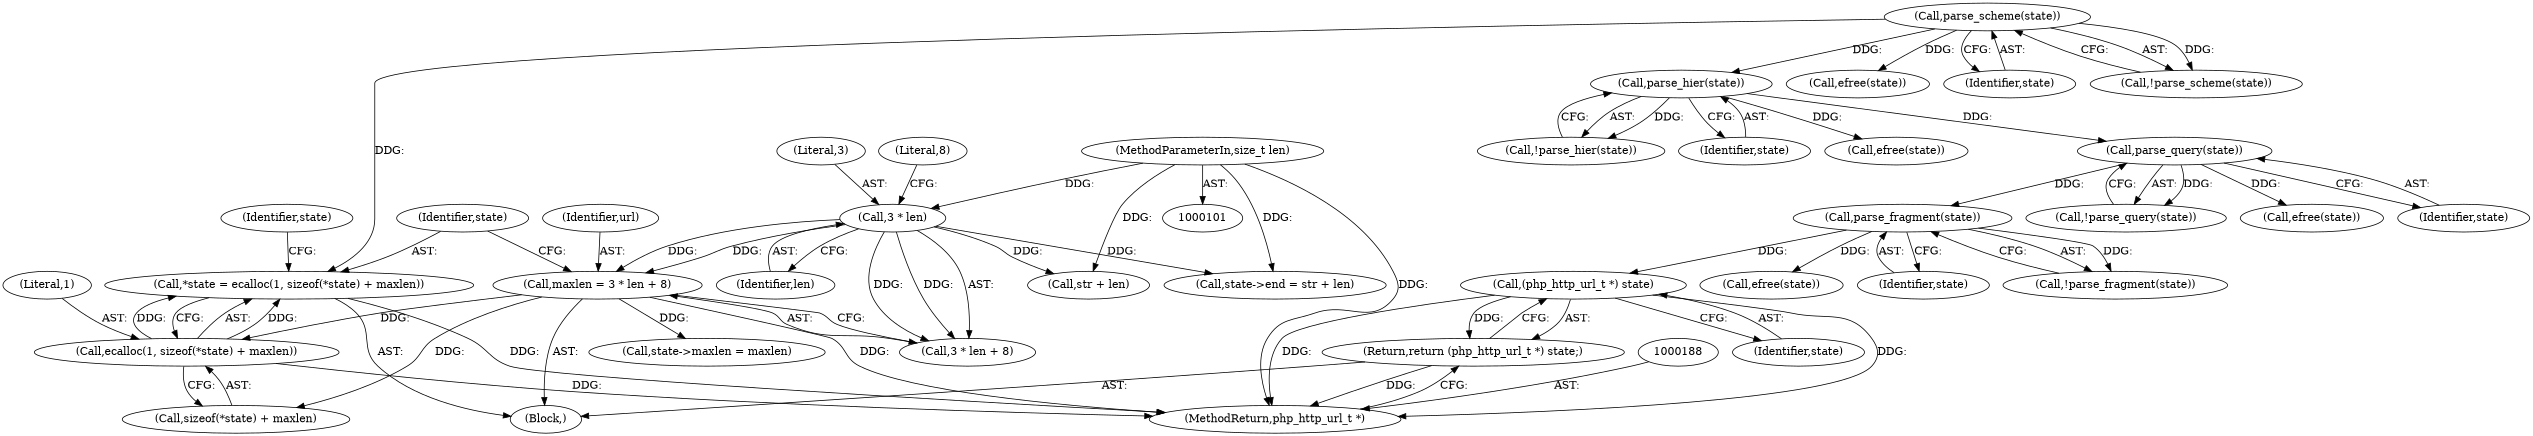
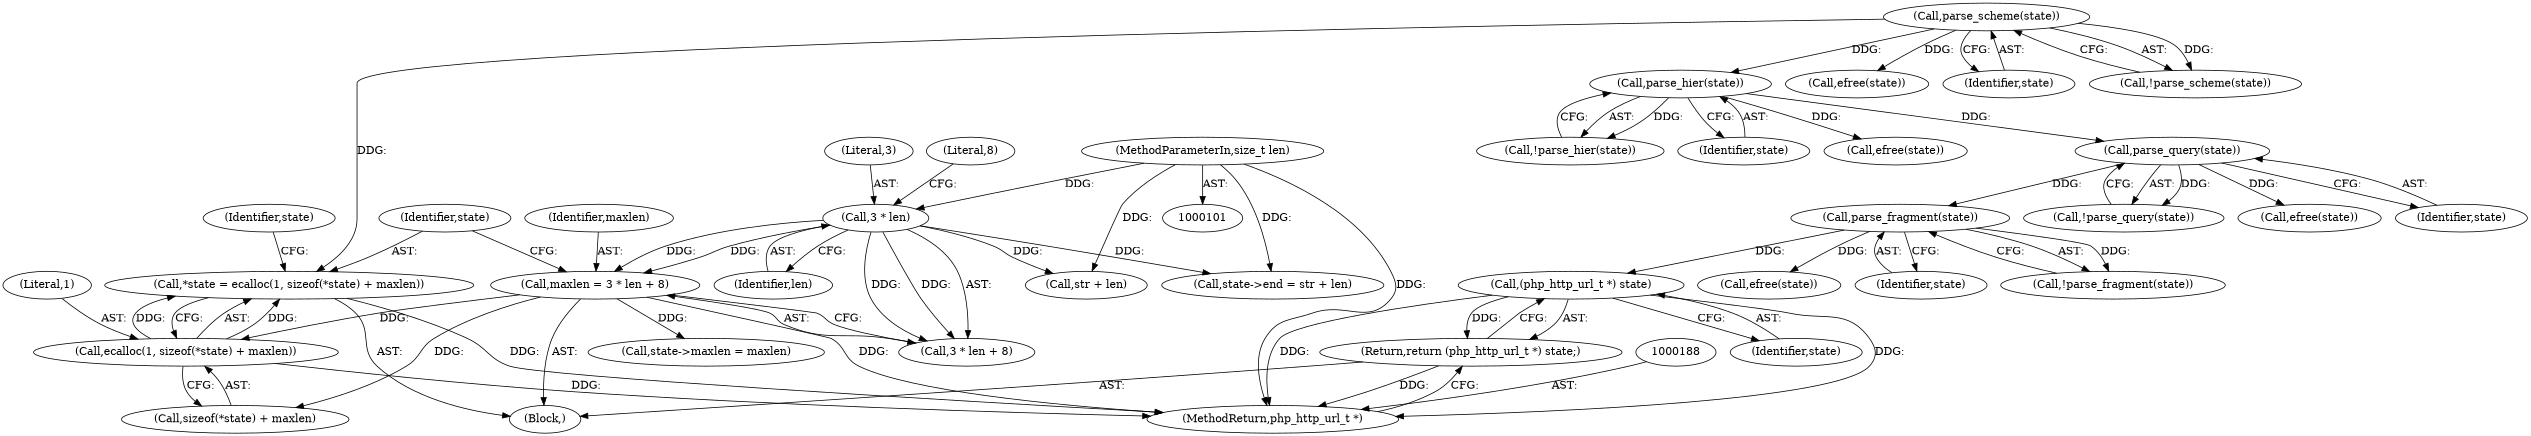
(601, 218) -> (599, 218)
